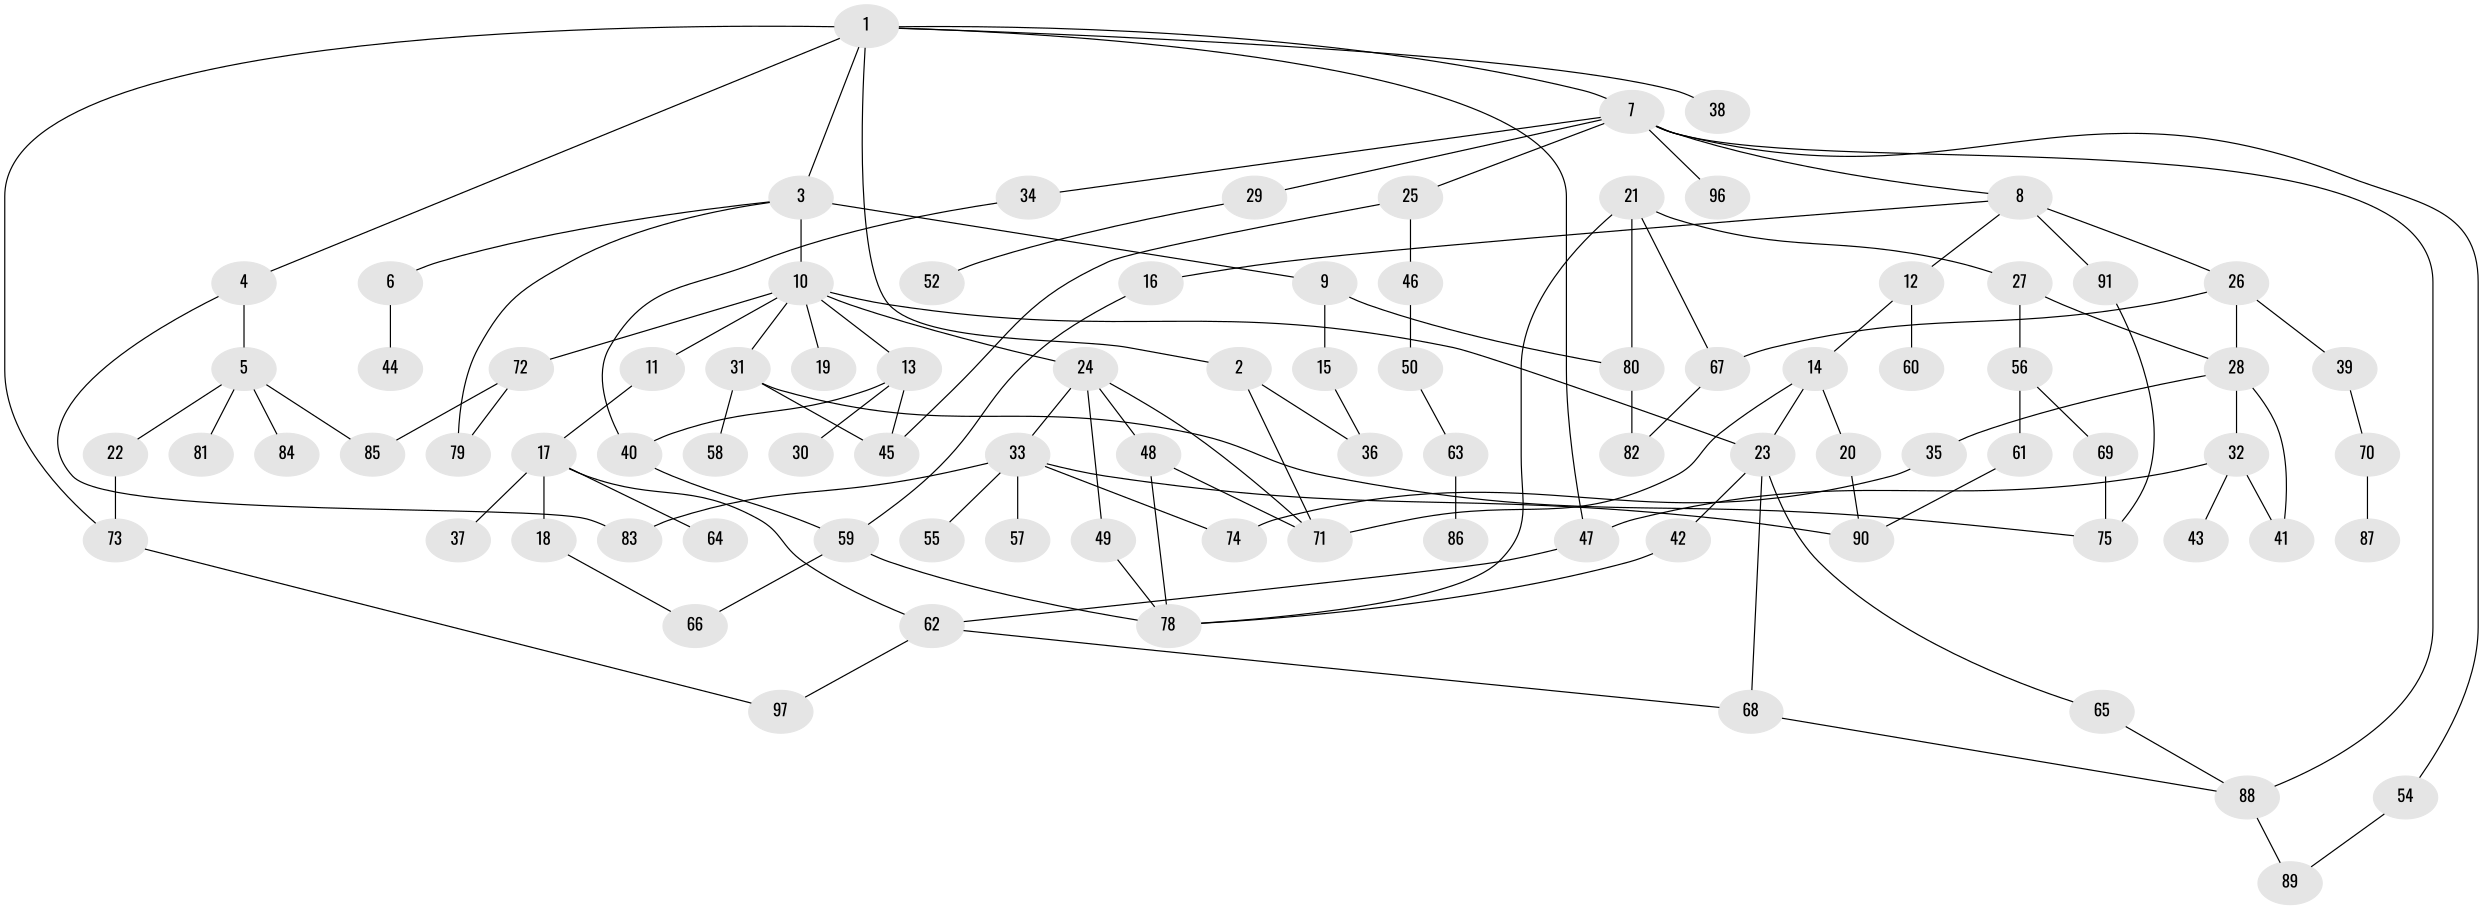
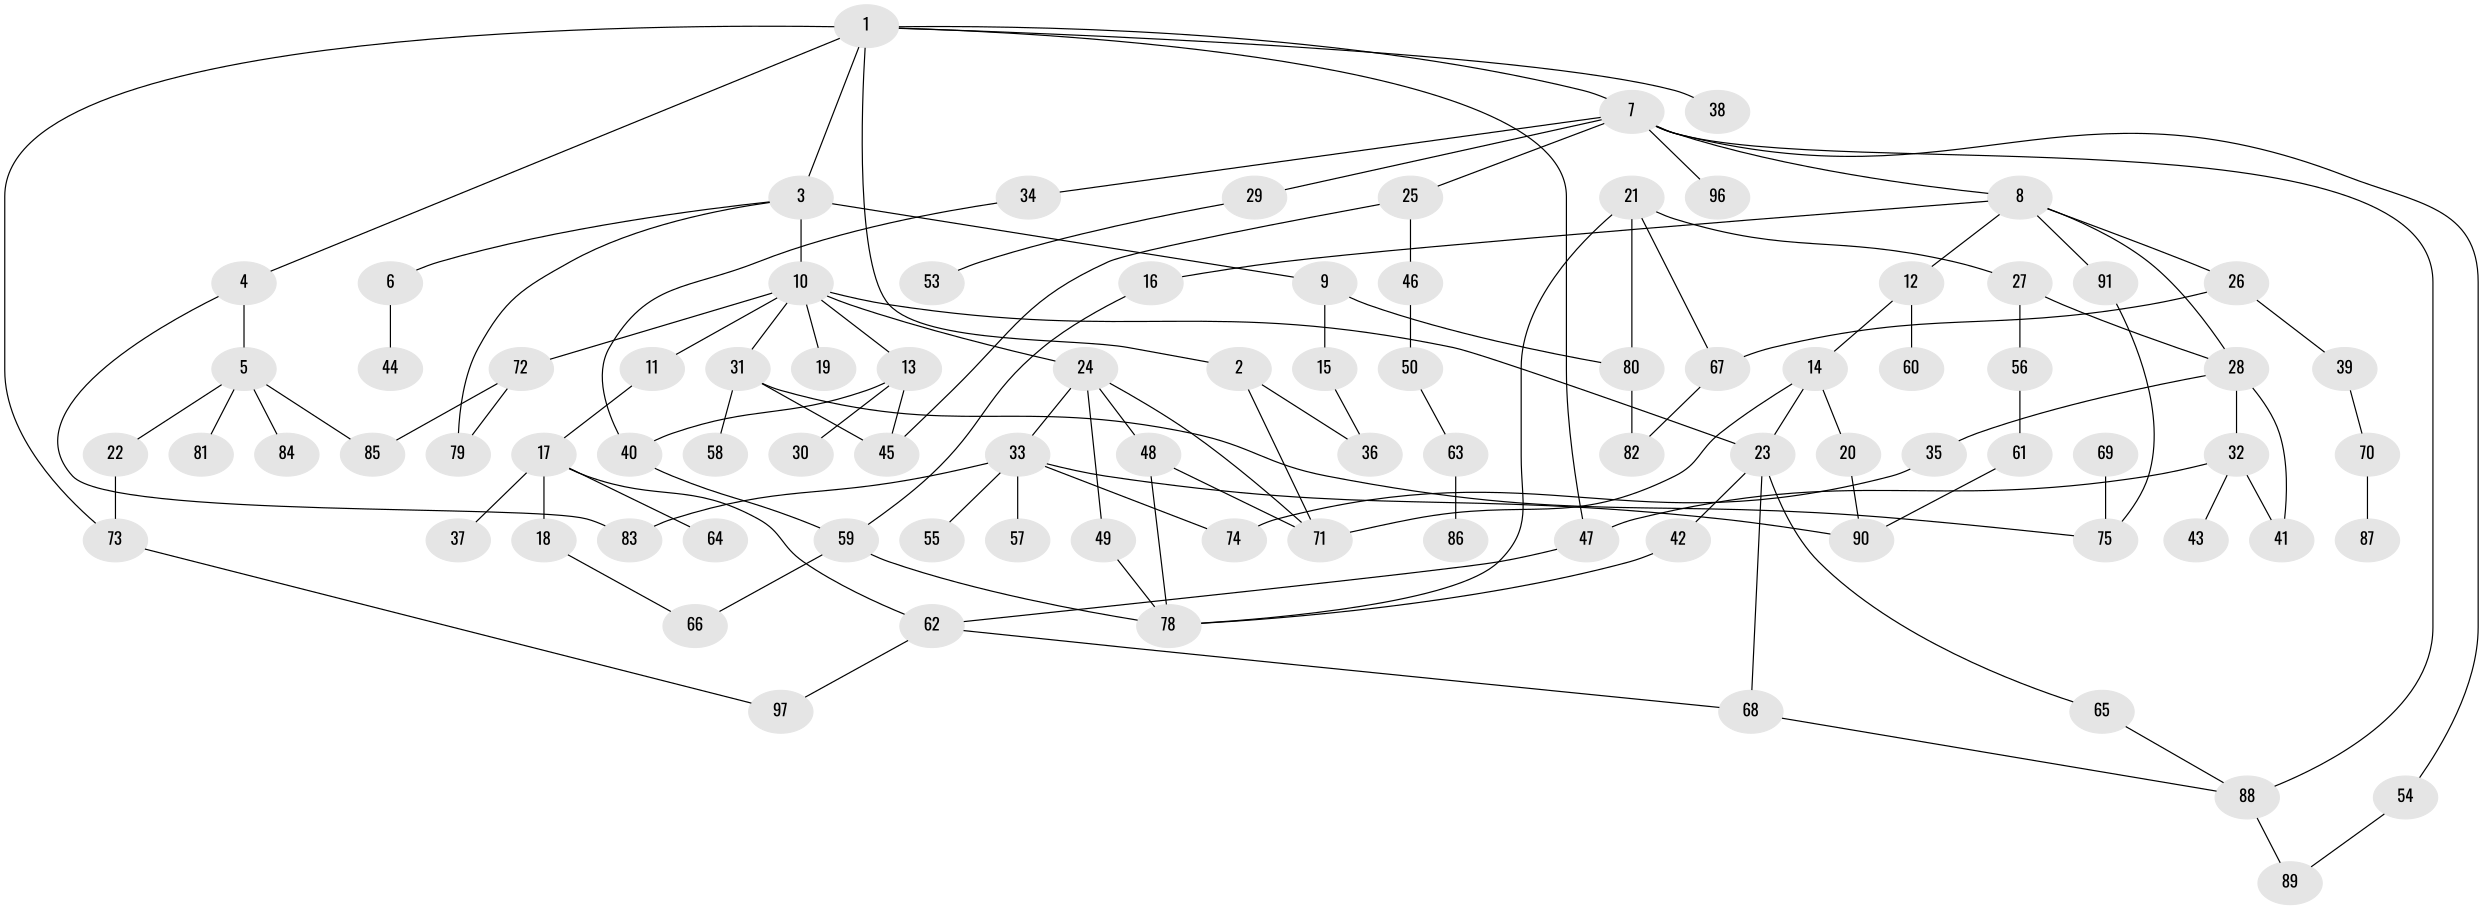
(932, 283) -> (932, 283)
(2237, 326) -> (2149, 262)
(2065, 414) -> none
